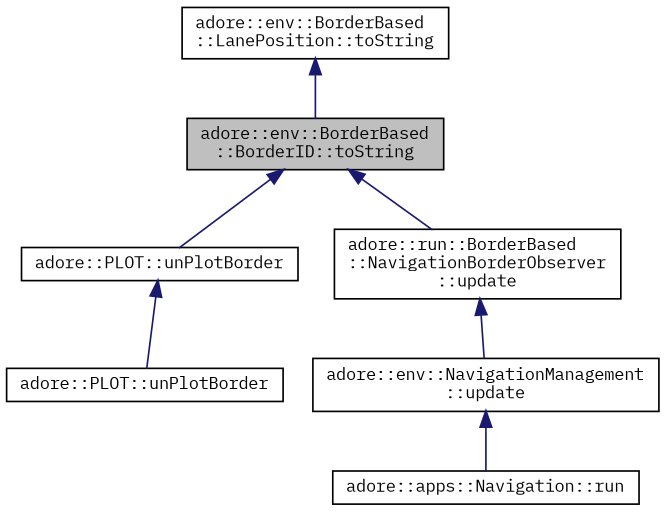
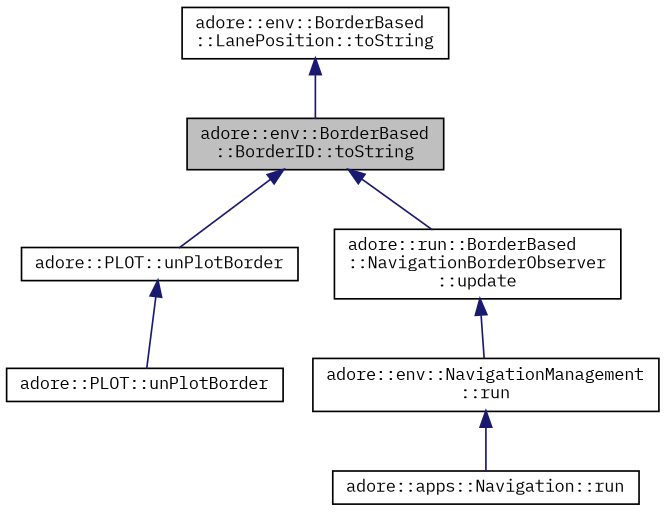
(486, 385) -> (486, 385)
